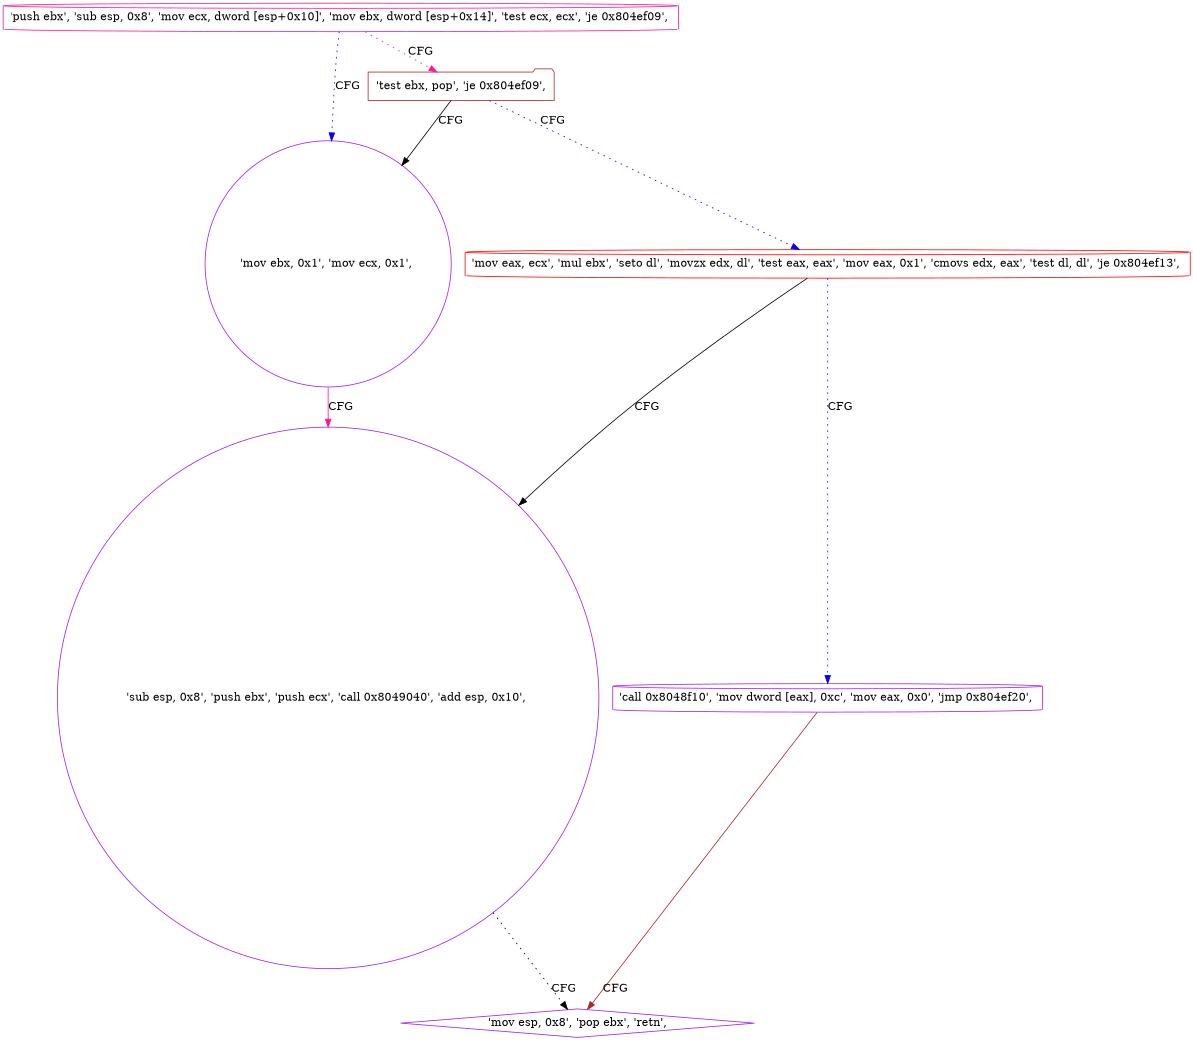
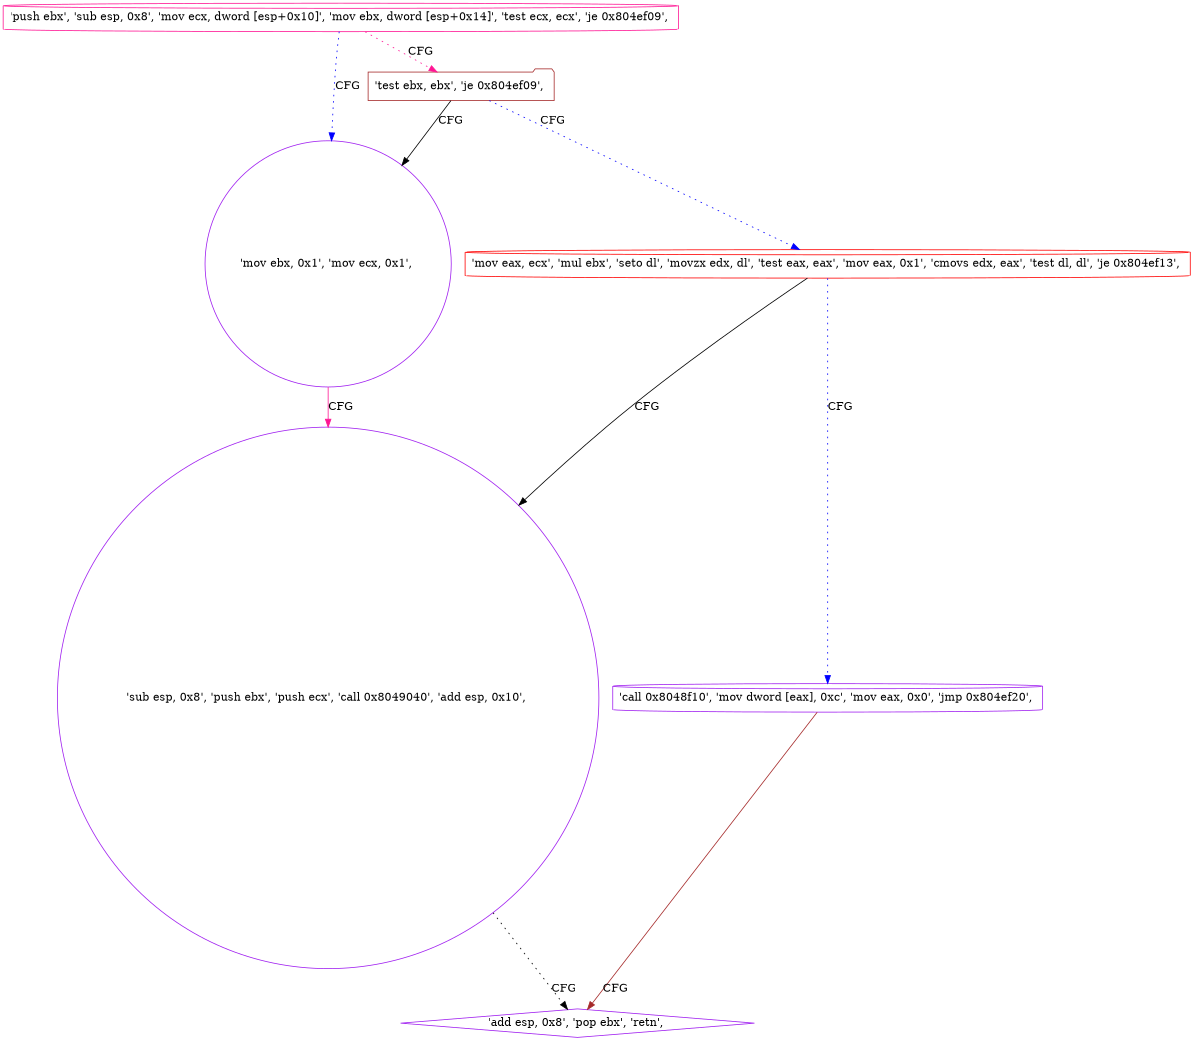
(461, 86) -> (461, 86)
(578, 1023) -> (578, 1023)
